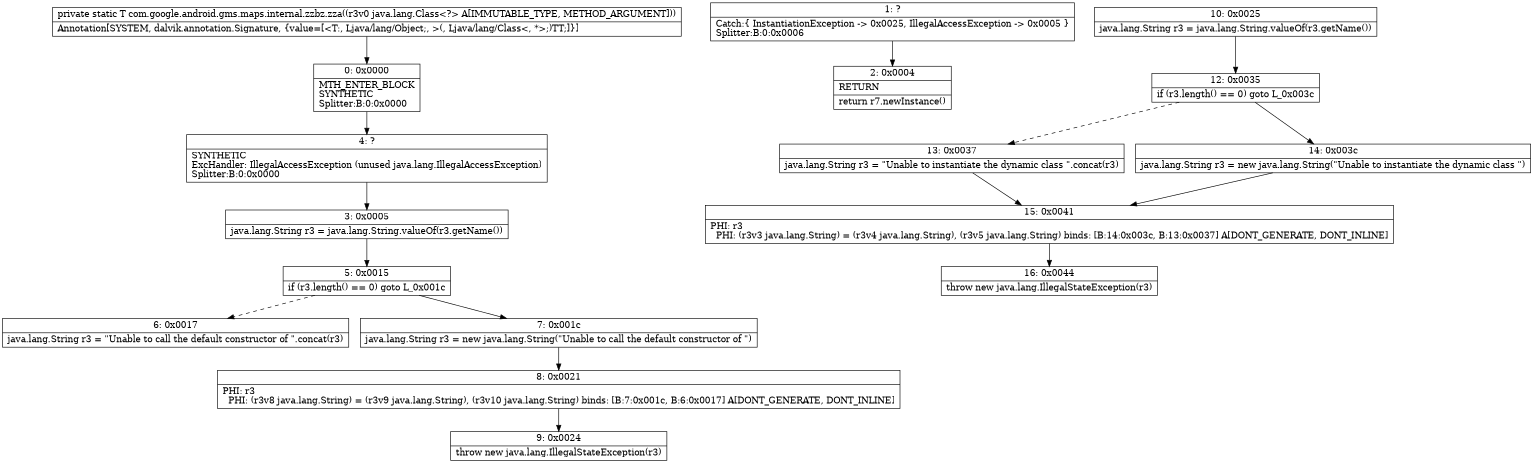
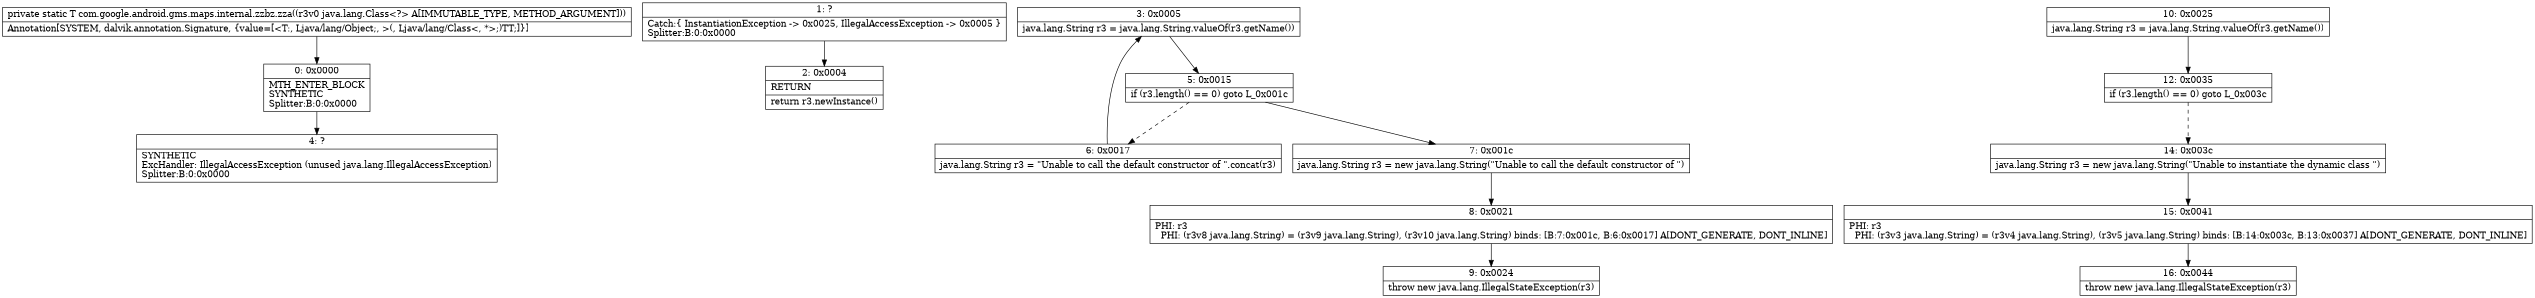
(760, 33) -> (692, 33)
(892, 102) -> (824, 102)
(1282, 121) -> (2188, 120)
(952, 158) -> none
(367, 193) -> (1112, 89)
